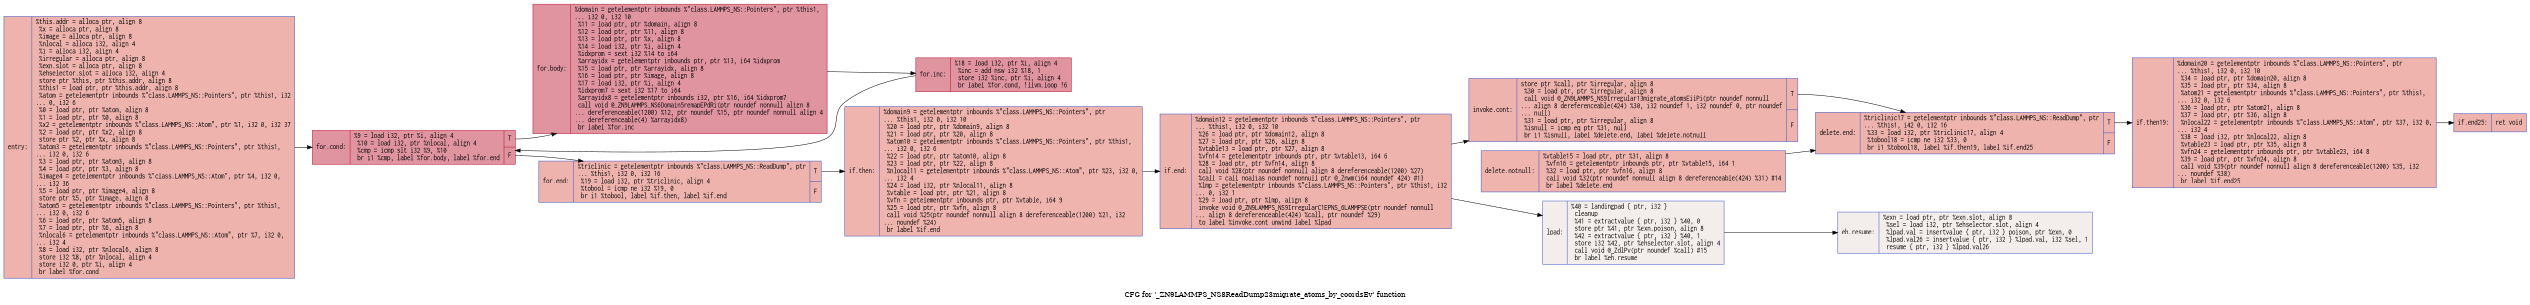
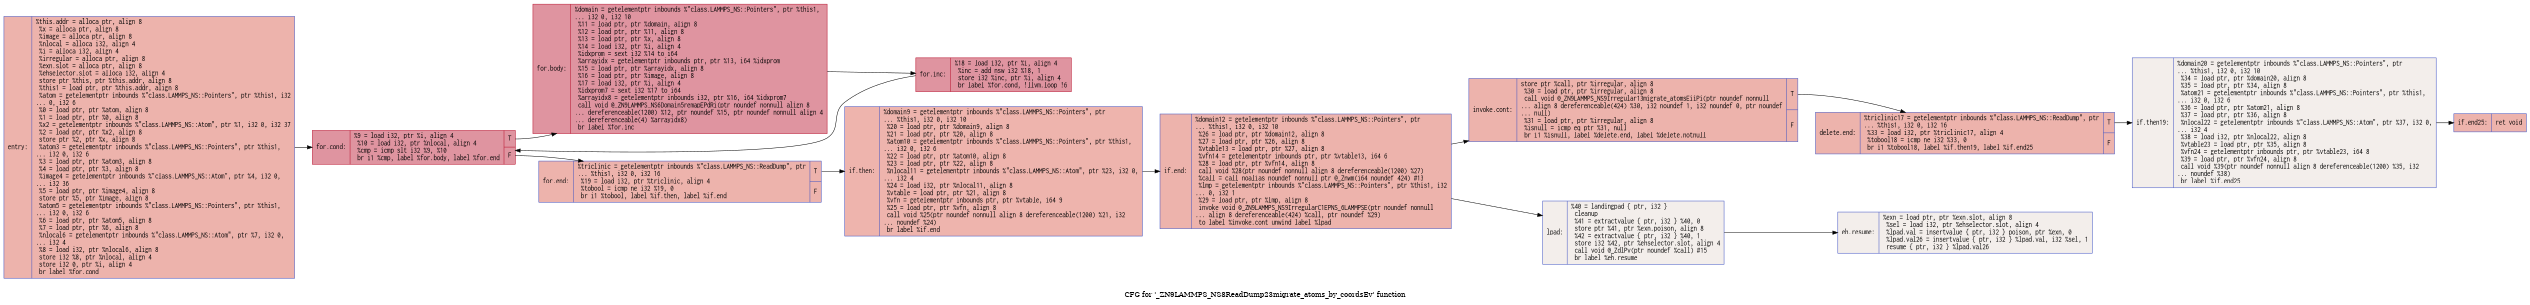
(2284, 123) -> (2284, 123)
(1905, 126) -> (1905, 126)
(1633, 171) -> none
